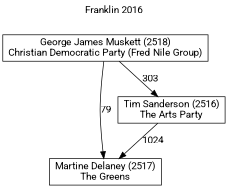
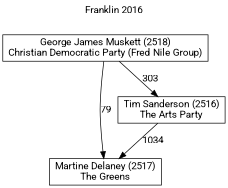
(153, 141) -> (153, 141)
